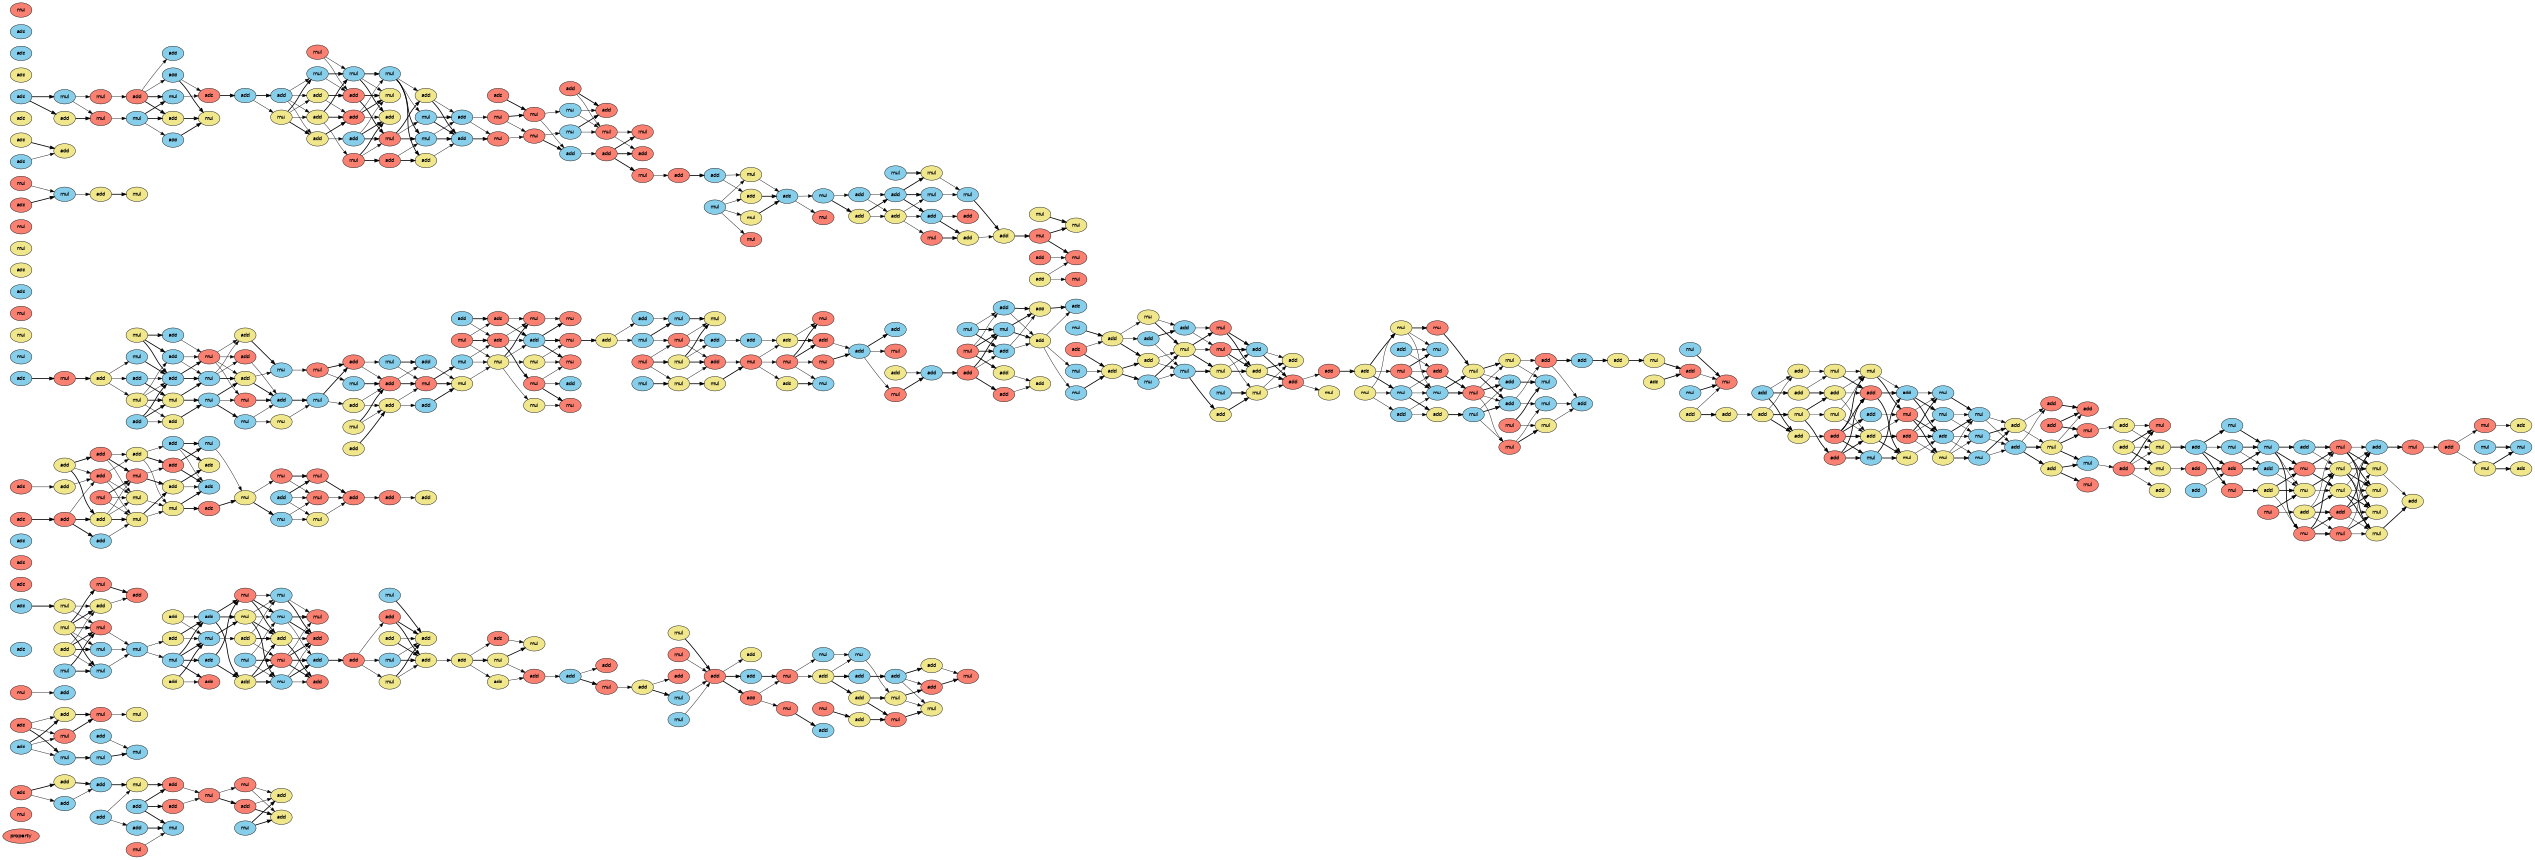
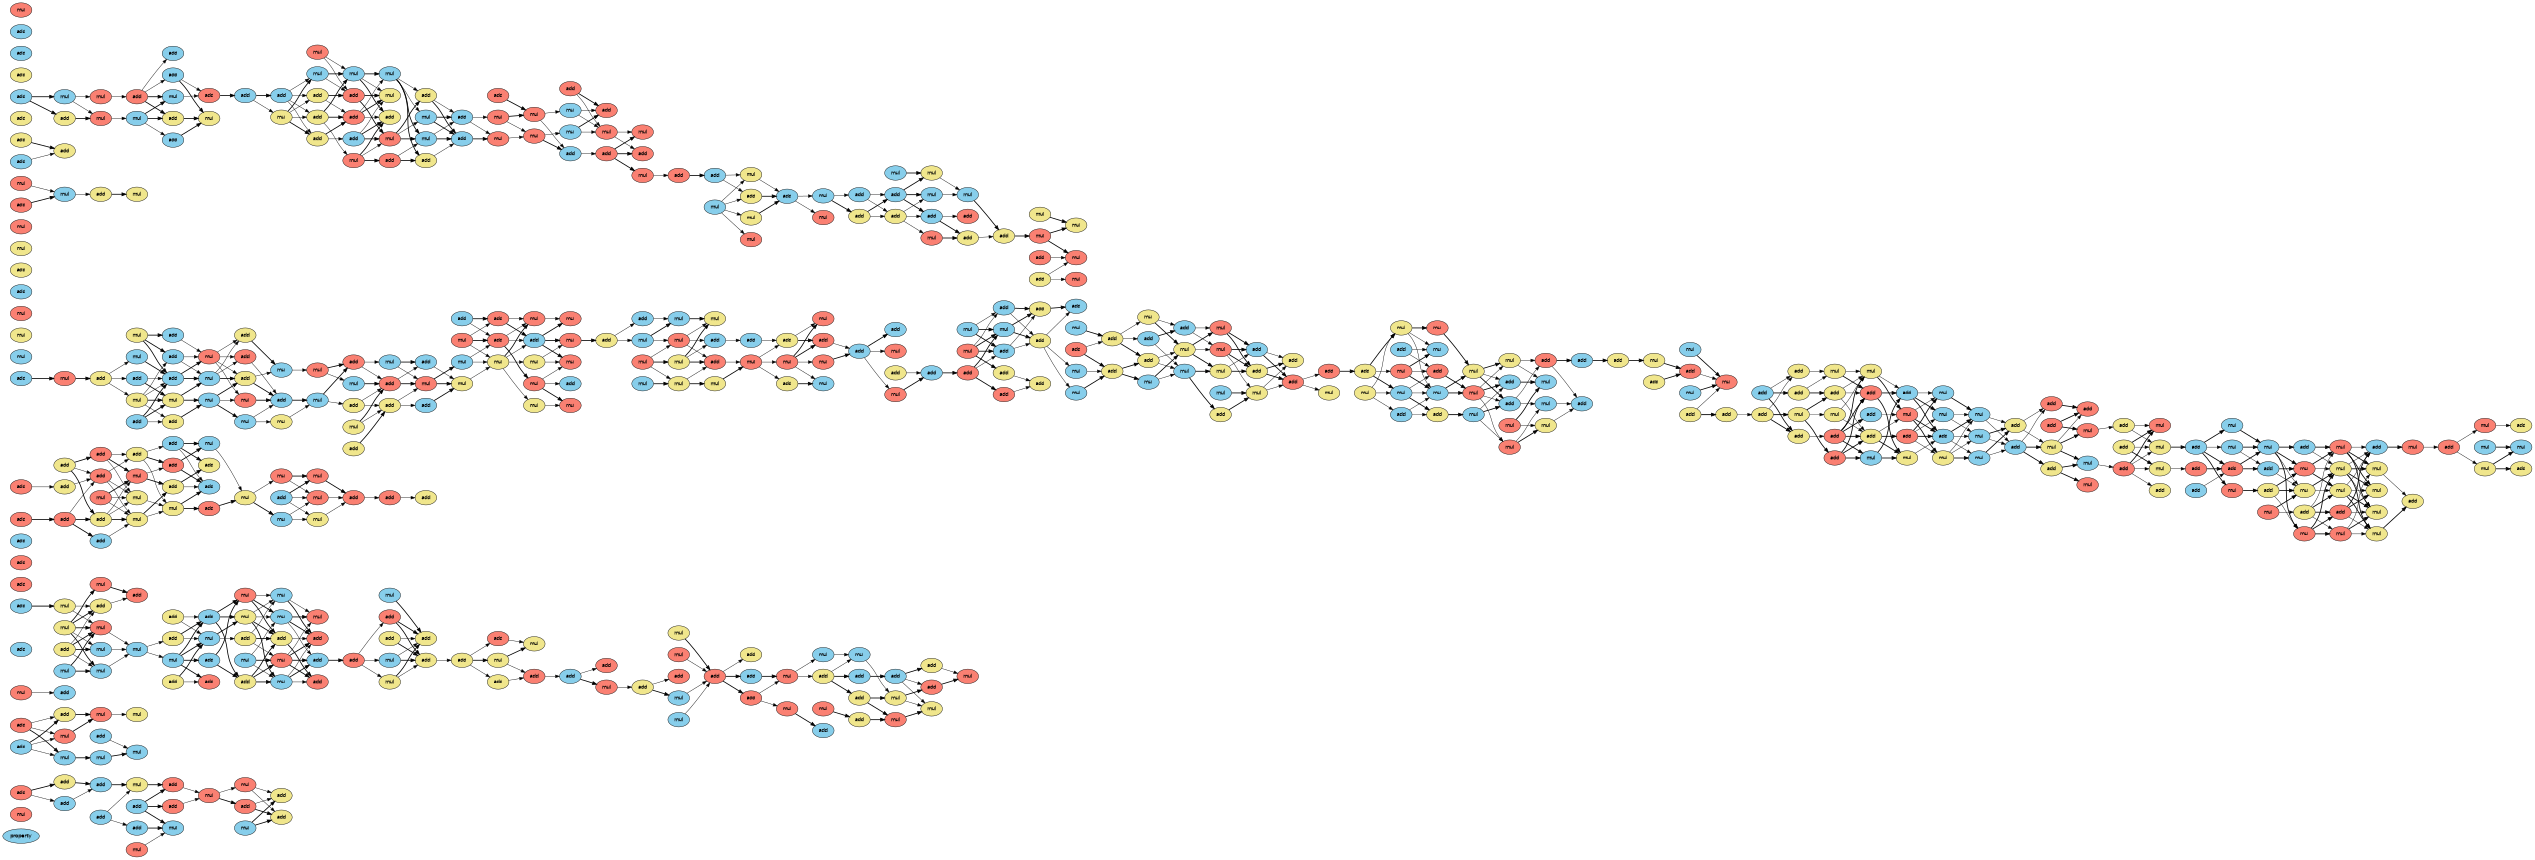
(21, 836) -> (21, 836)
